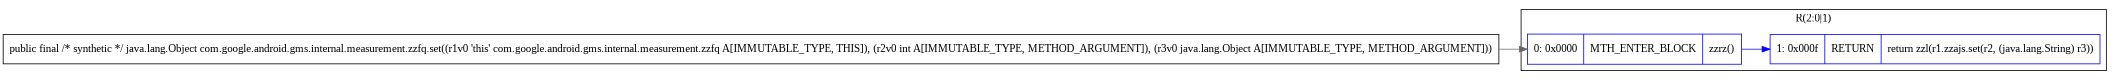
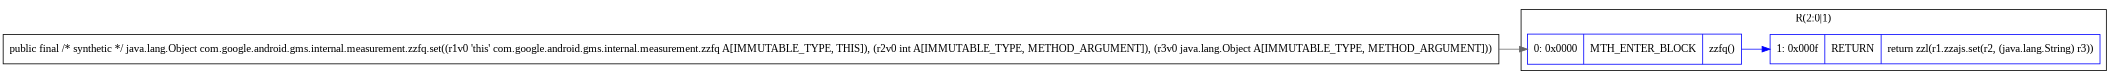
(1722, 49) -> (1722, 49)
